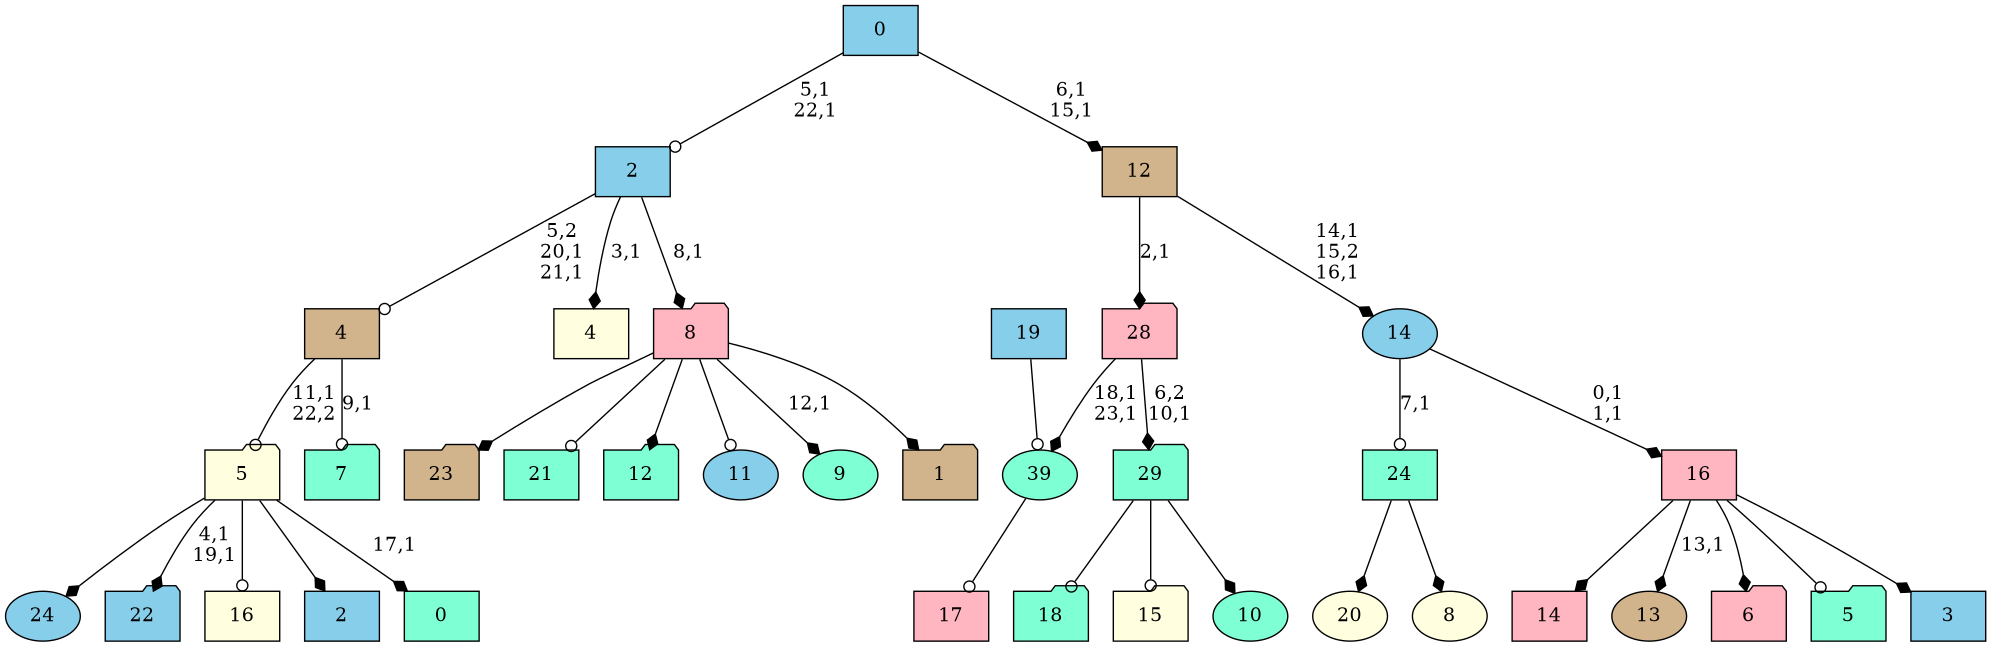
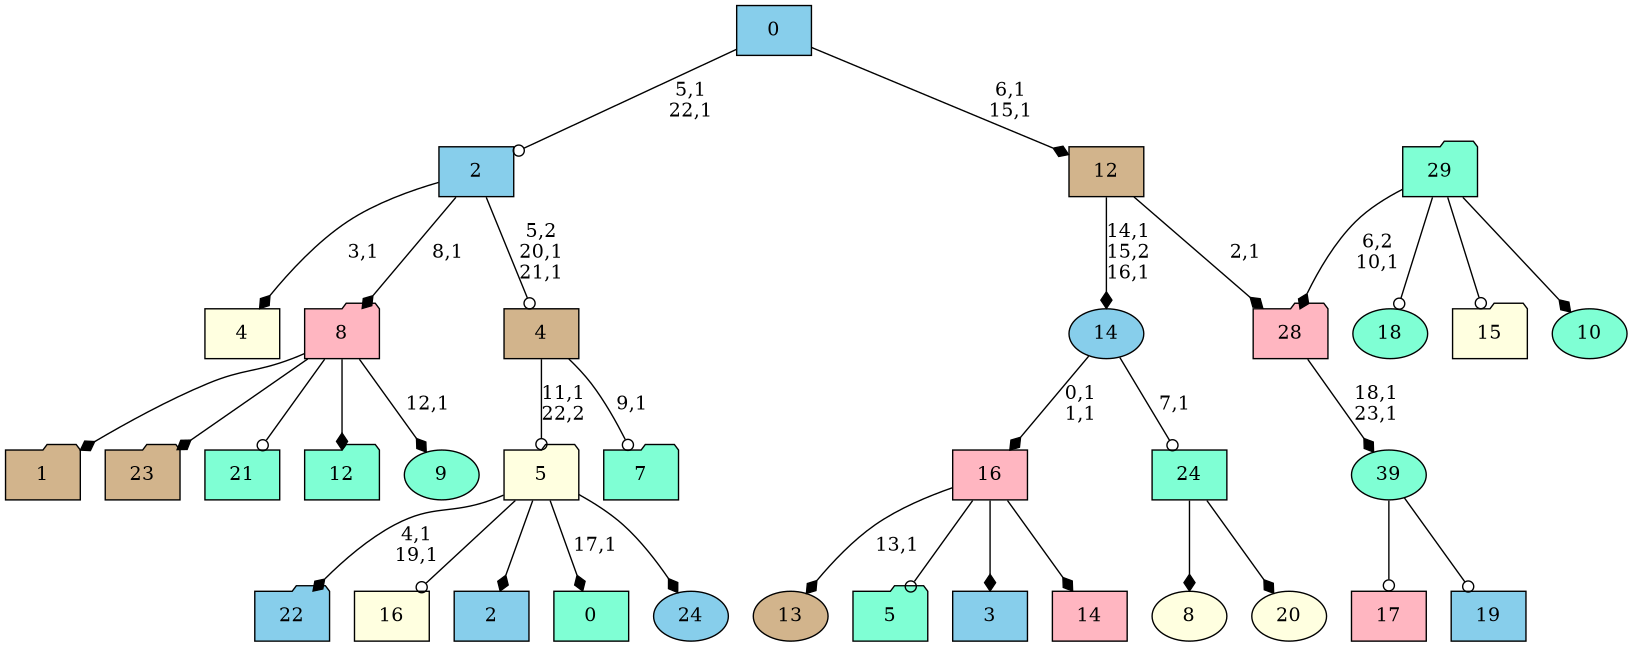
(1145, 396) -> (1346, 233)
(1034, 399) -> (1435, 540)
(741, 475) -> none
(1051, 616) -> (1390, 334)
(1749, 616) -> none
